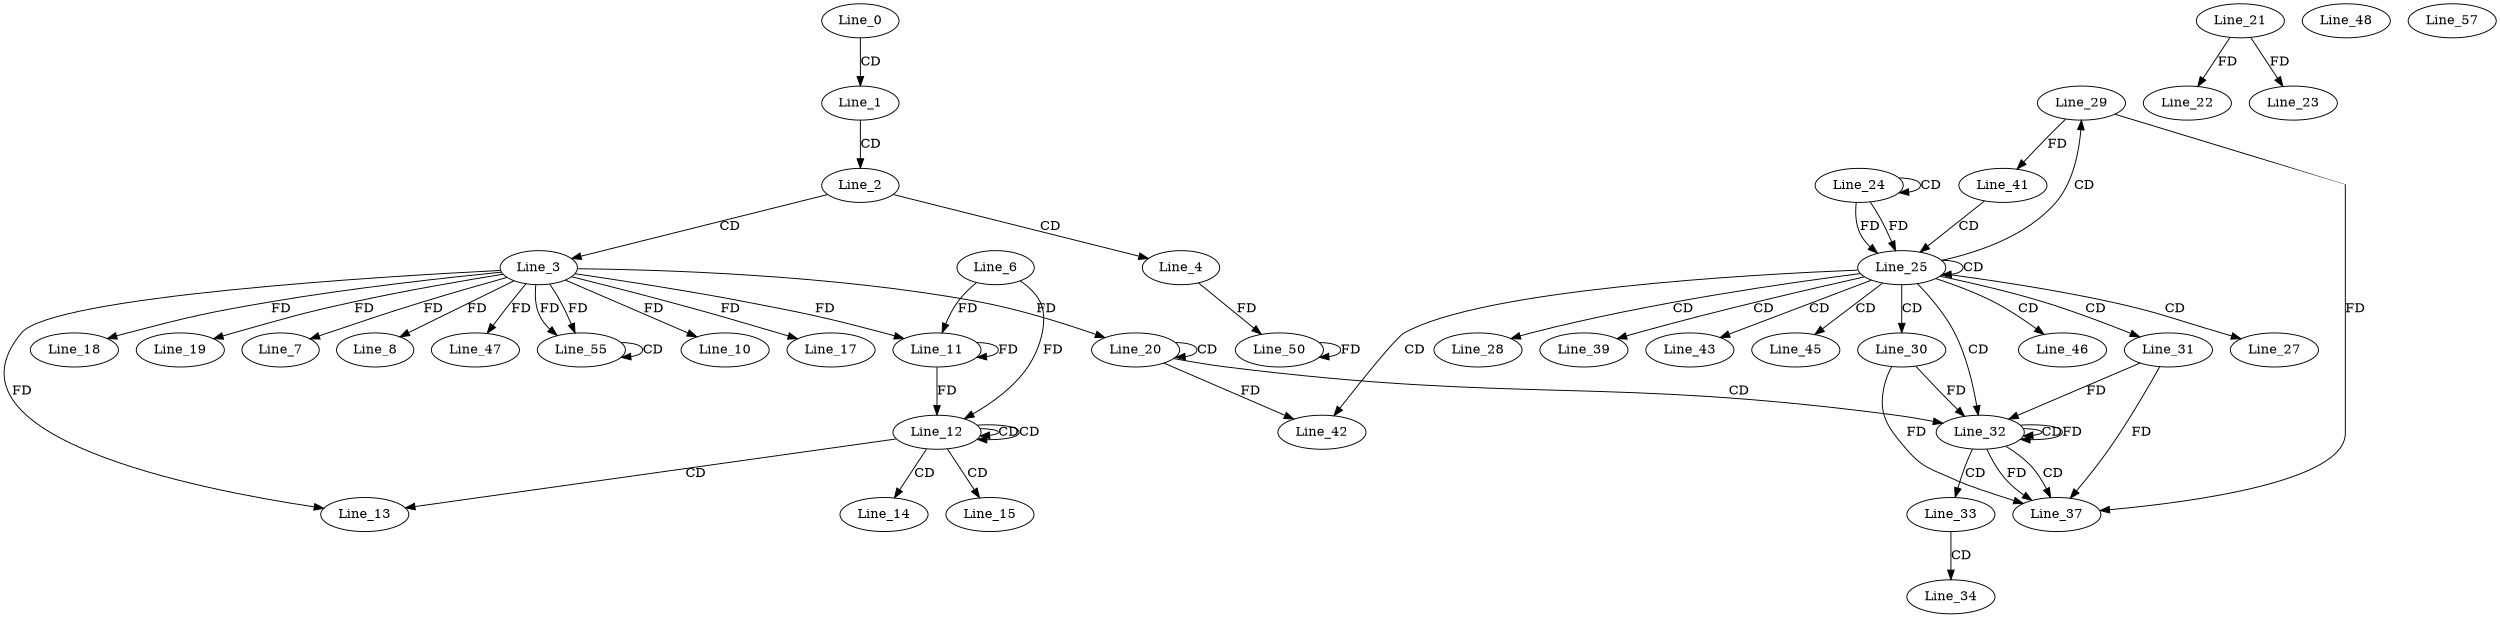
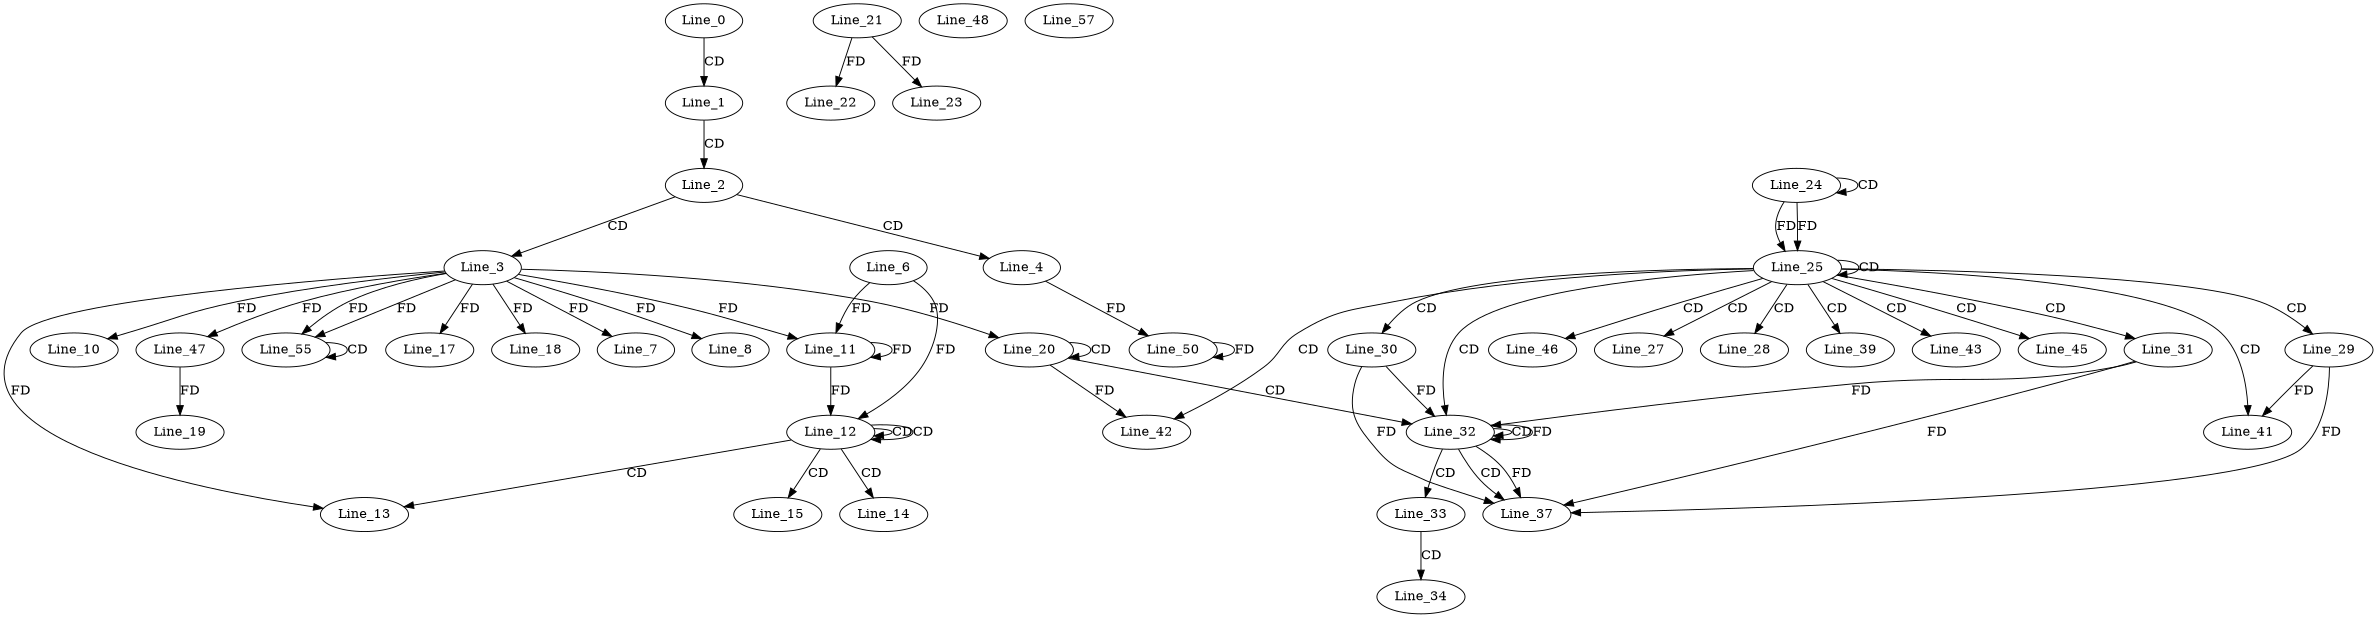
(1956, 224) -> (2075, 287)
(362, 300) -> (180, 386)
